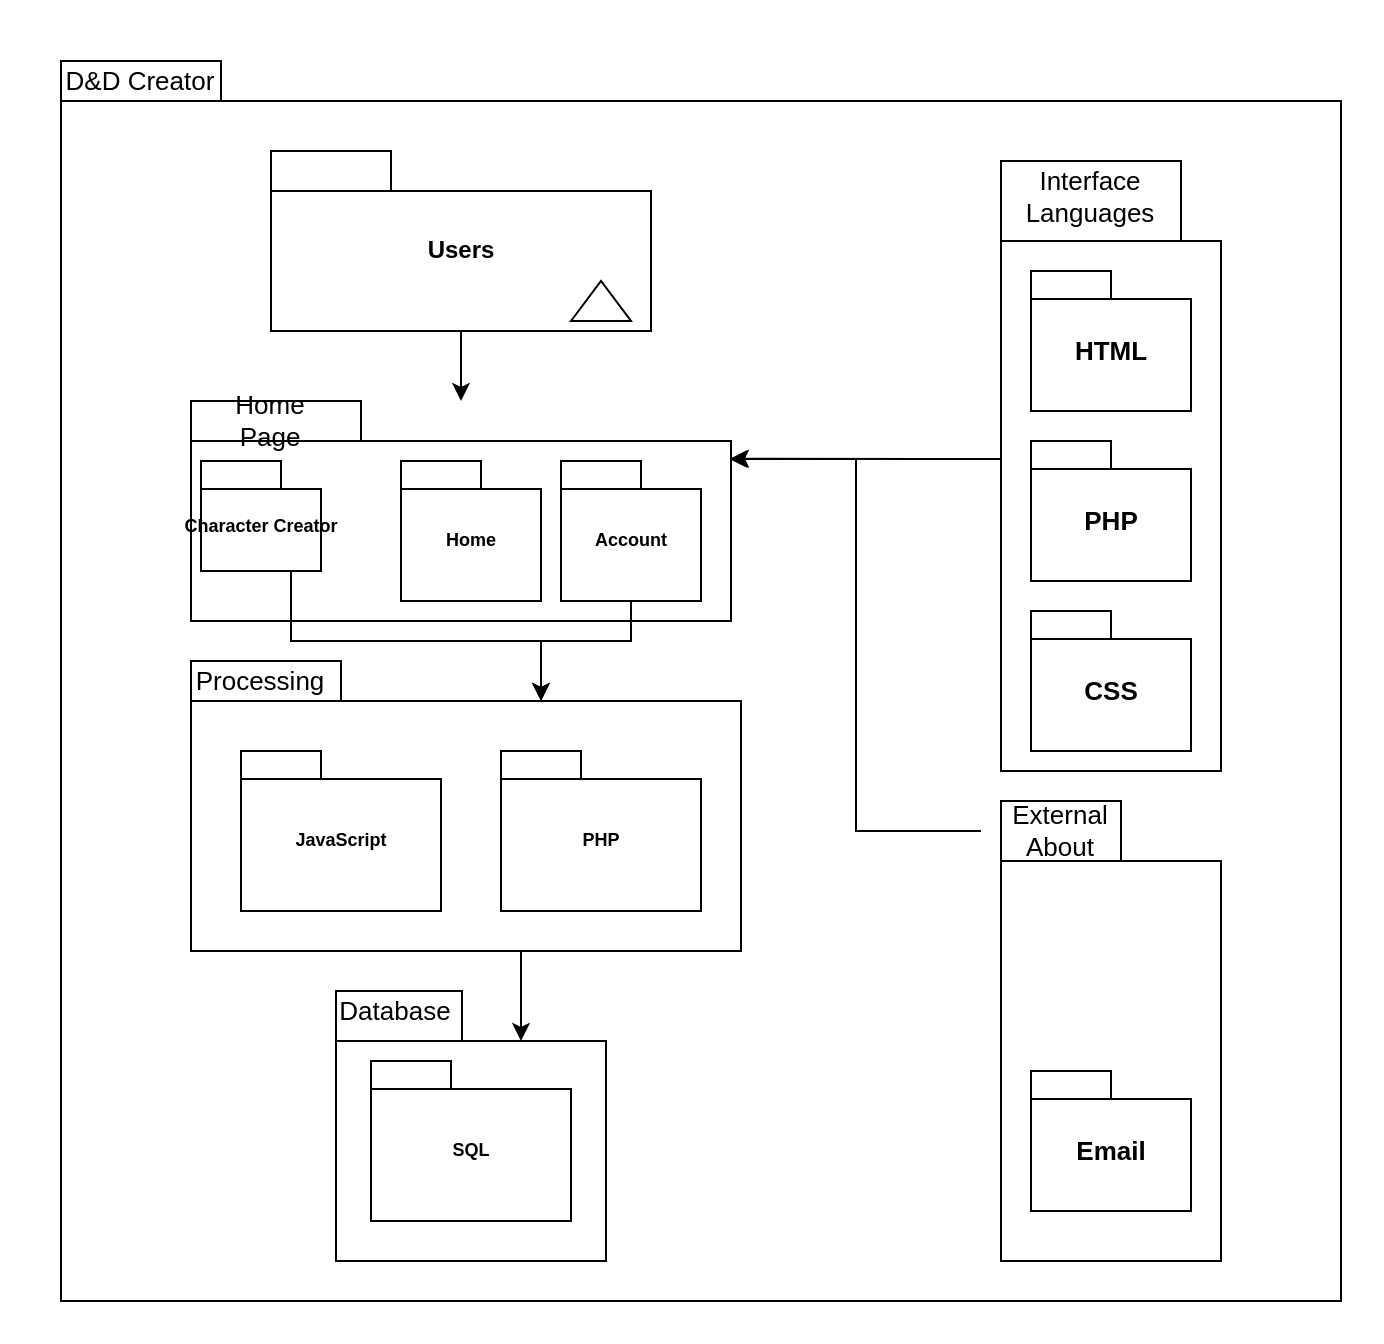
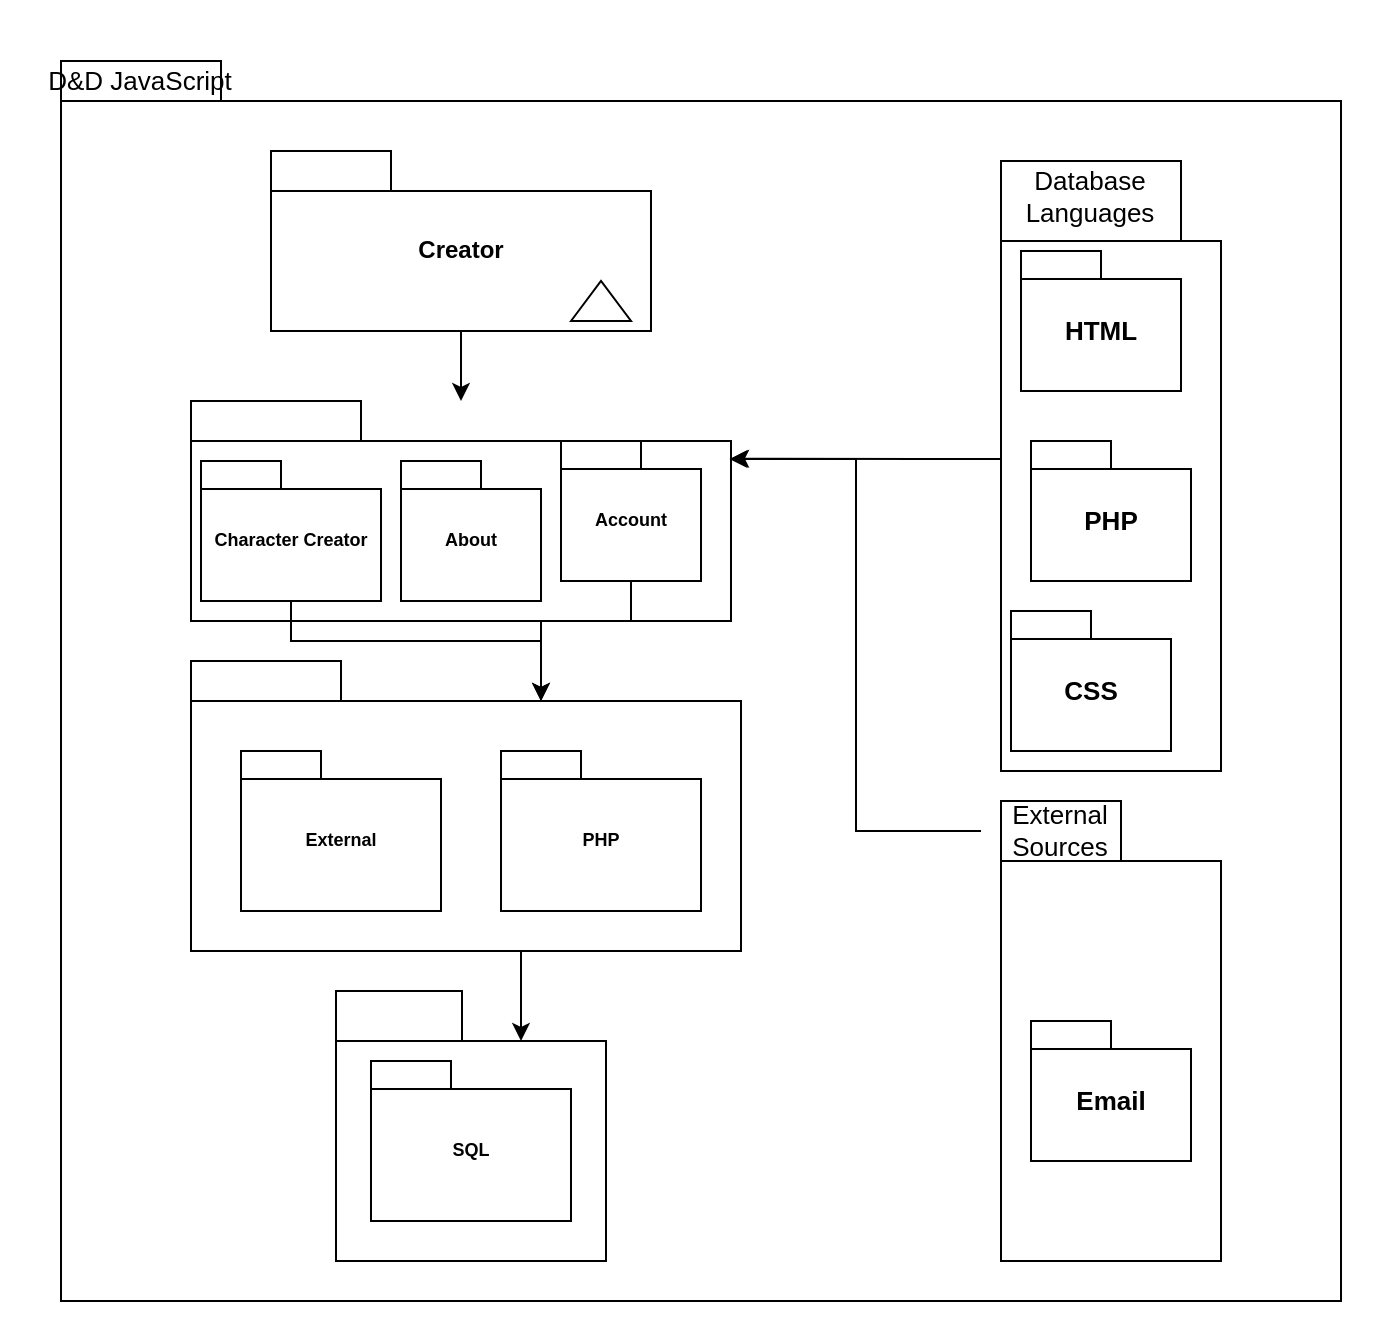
(141, 81) -> (141, 81)
(1091, 197) -> (1091, 197)
(462, 251) -> (462, 251)
(1111, 341) -> (1101, 321)
(271, 421) -> none
(261, 516) -> (291, 531)
(631, 531) -> (631, 511)
(472, 541) -> (472, 541)
(261, 681) -> none
(1111, 681) -> (1091, 681)
(1061, 831) -> (1061, 831)
(342, 841) -> (342, 841)
(381, 1011) -> none
(1111, 1141) -> (1111, 1091)
